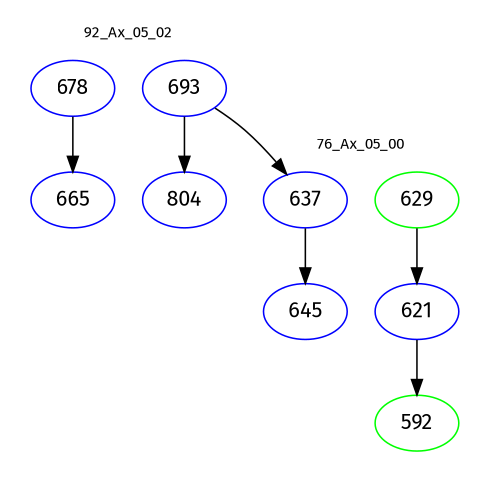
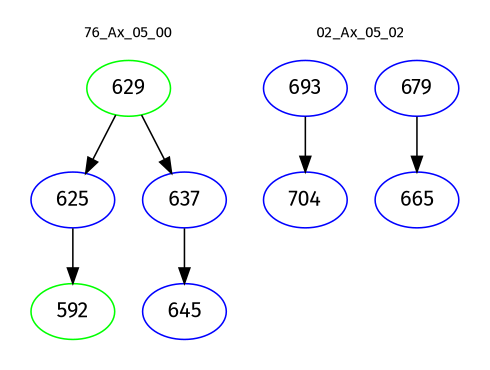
(129, 33) -> (361, 33)
(73, 88) -> (417, 88)
(261, 146) -> (153, 137)
(184, 200) -> (305, 200)
(417, 312) -> (73, 200)
